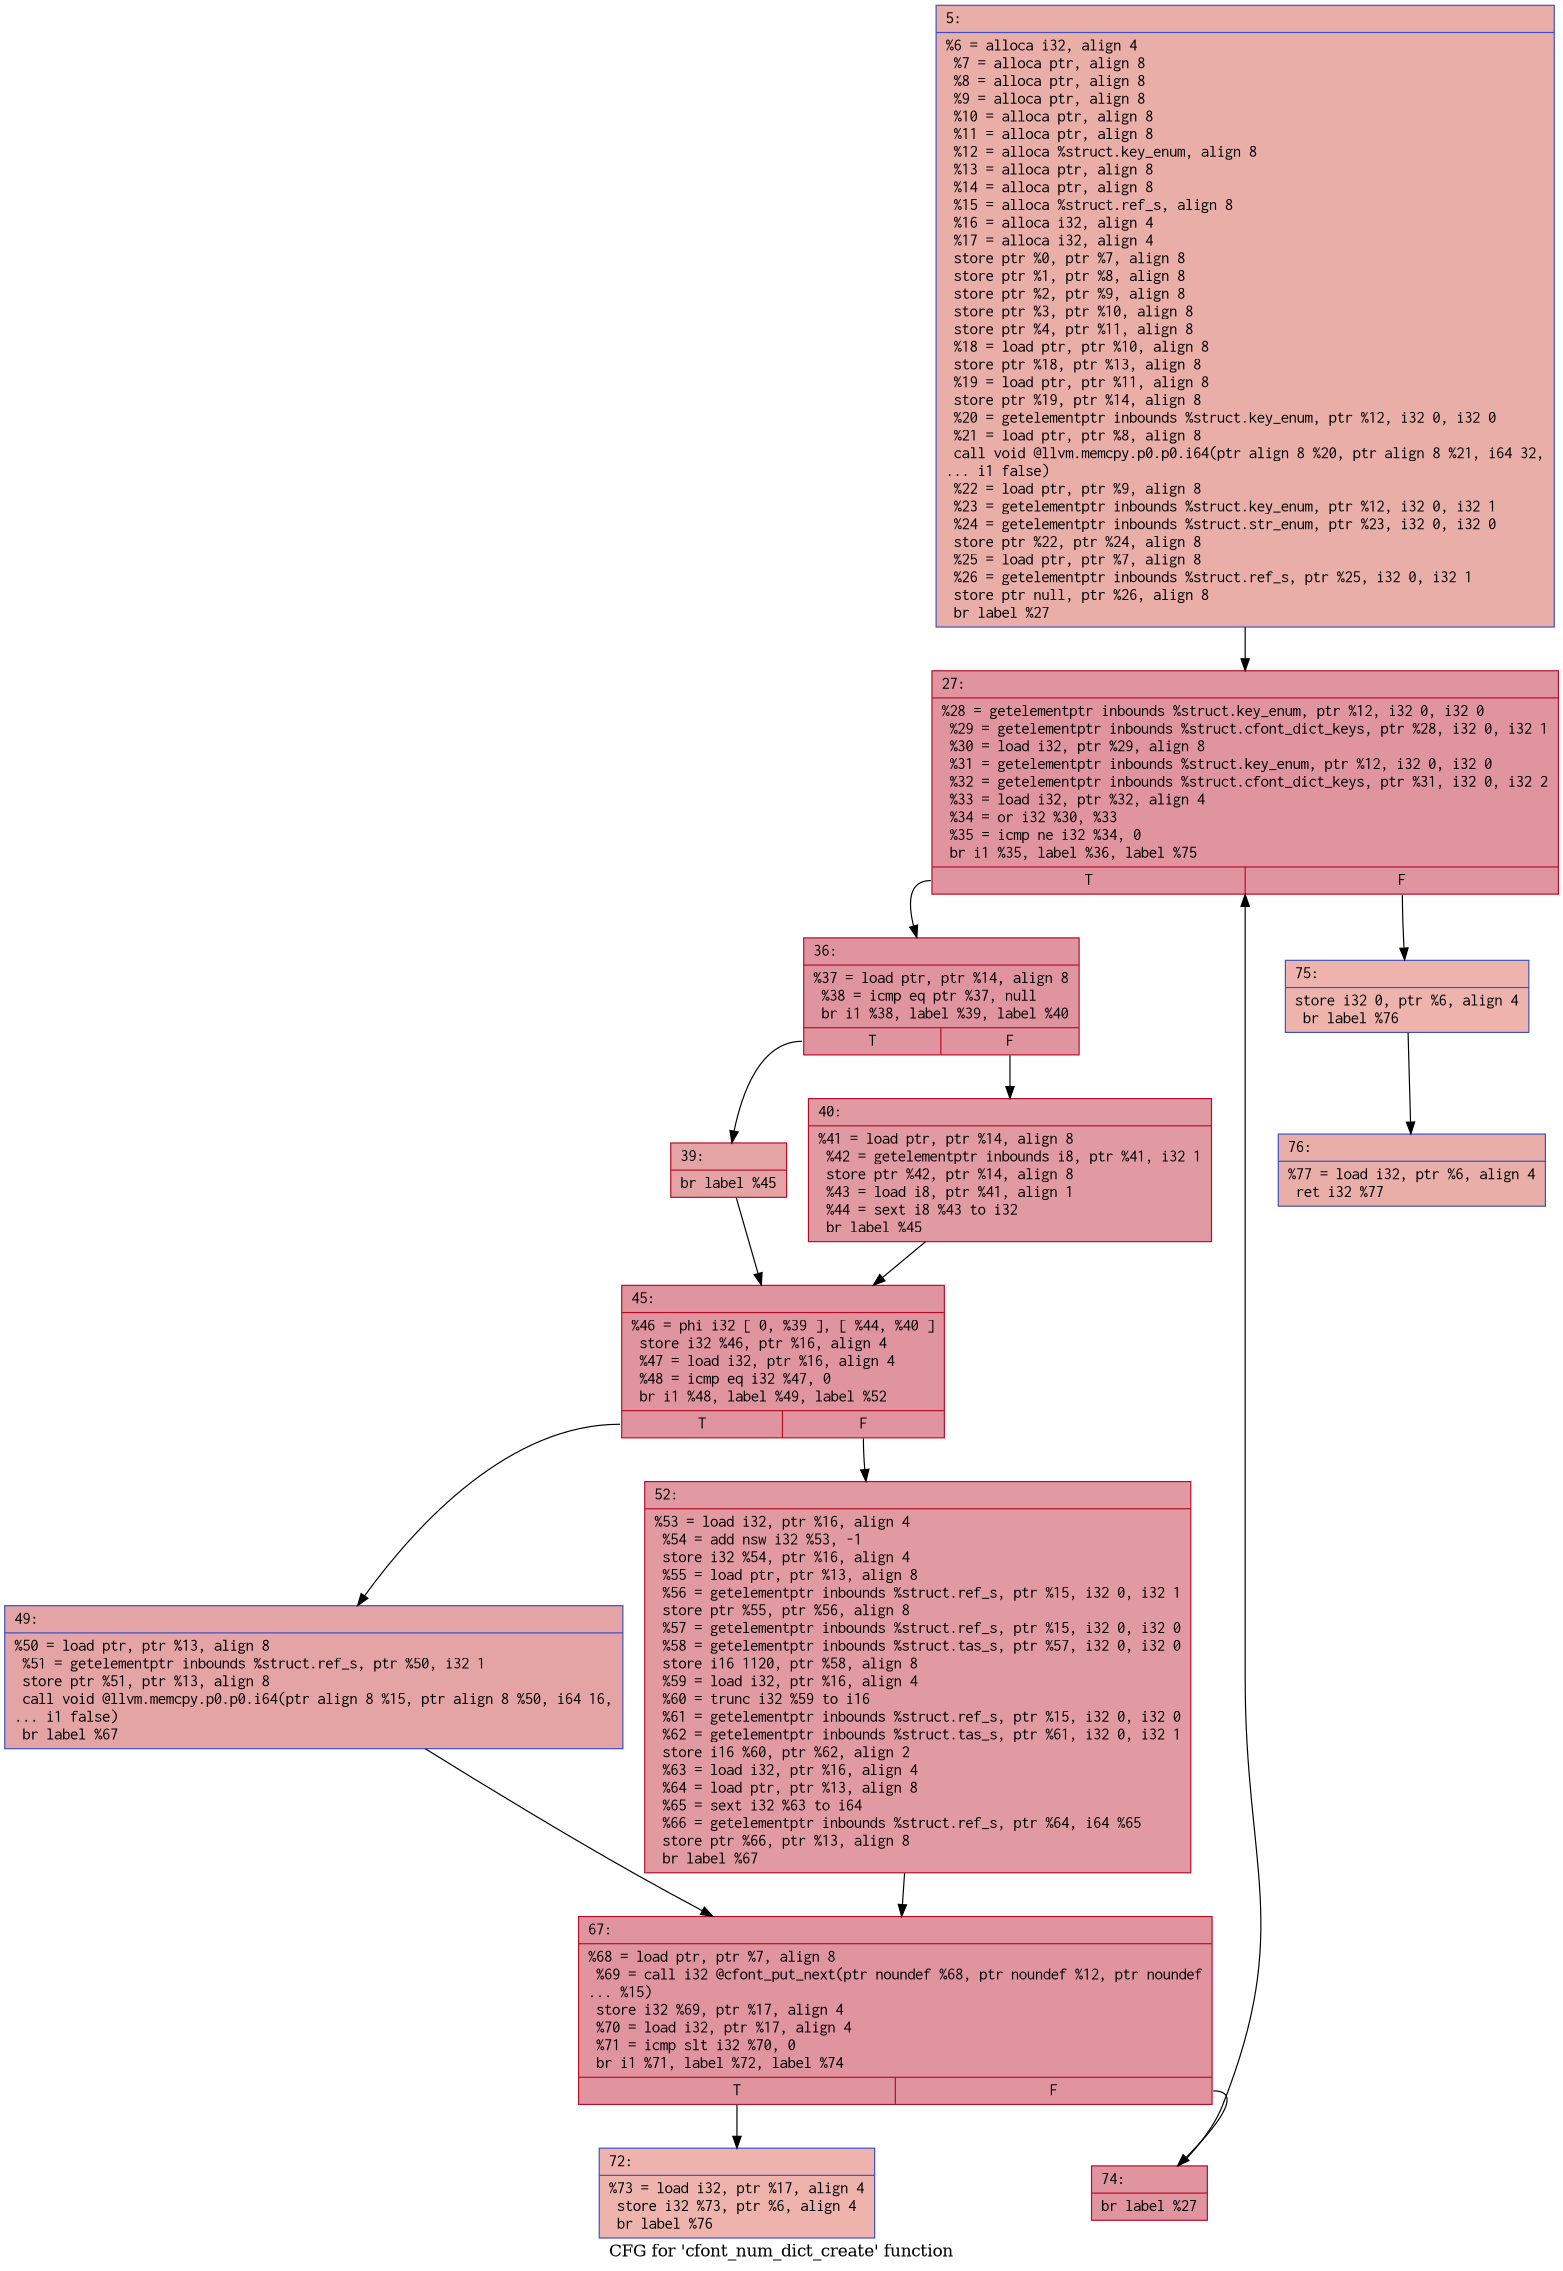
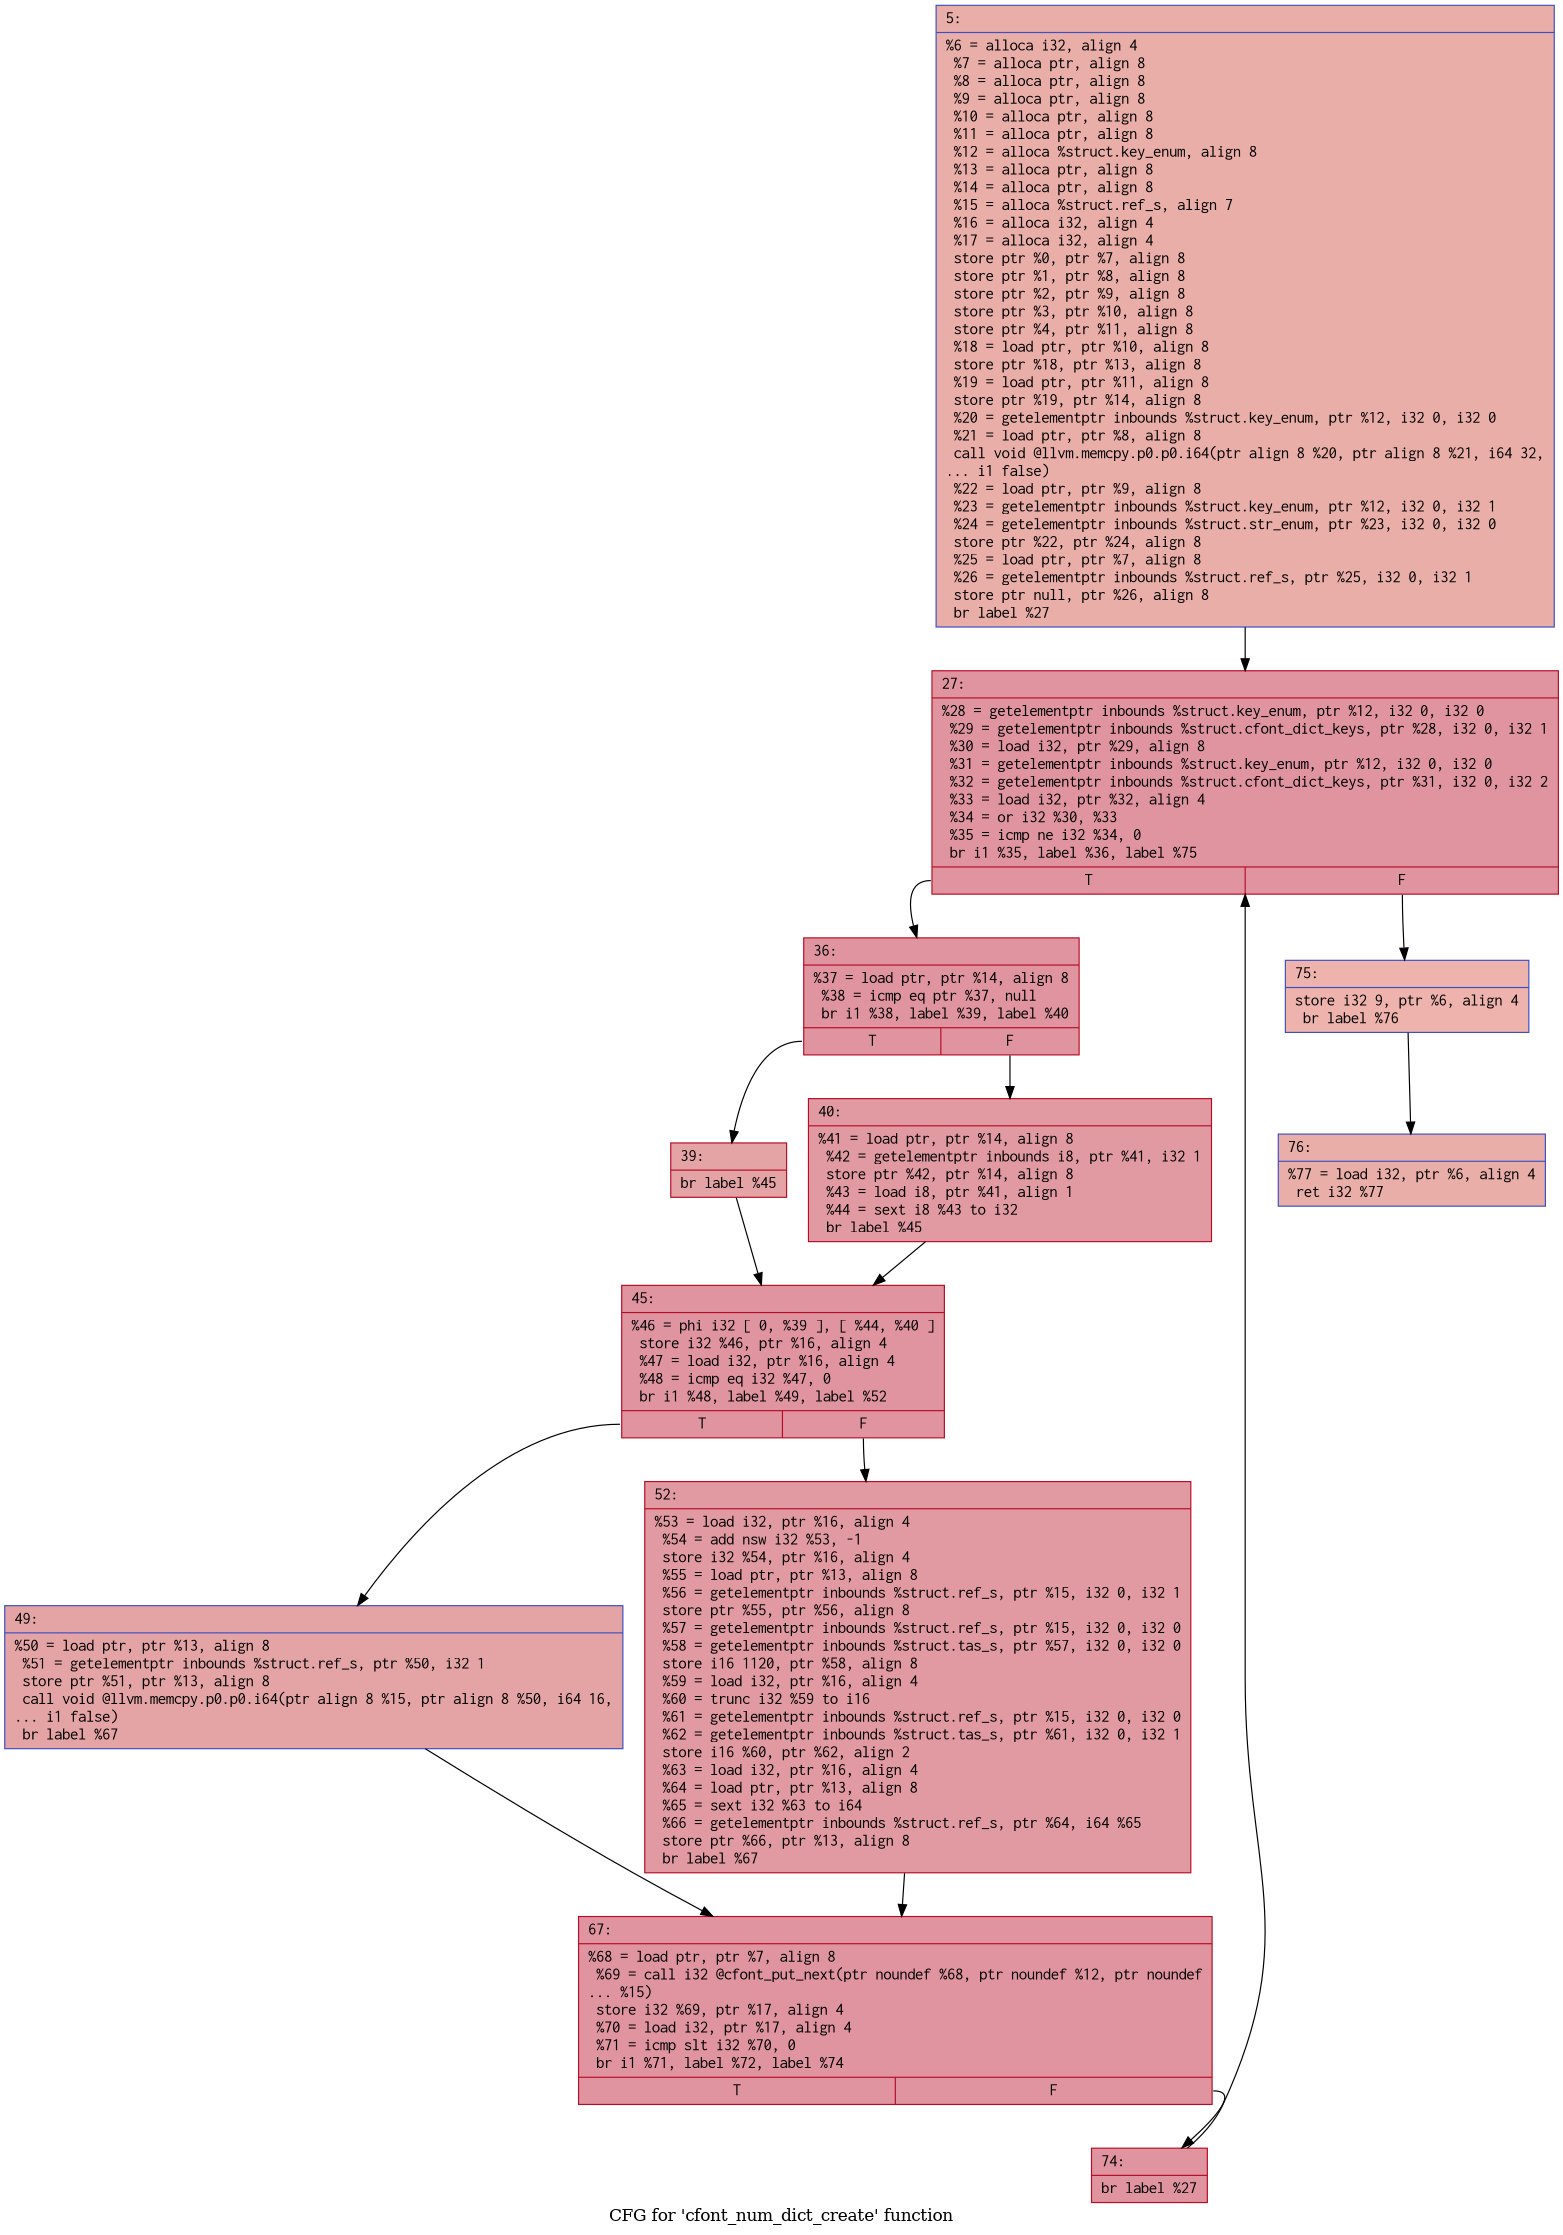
(1090, 205) -> (1090, 205)
(1407, 1001) -> (1407, 1001)
(737, 2193) -> none
